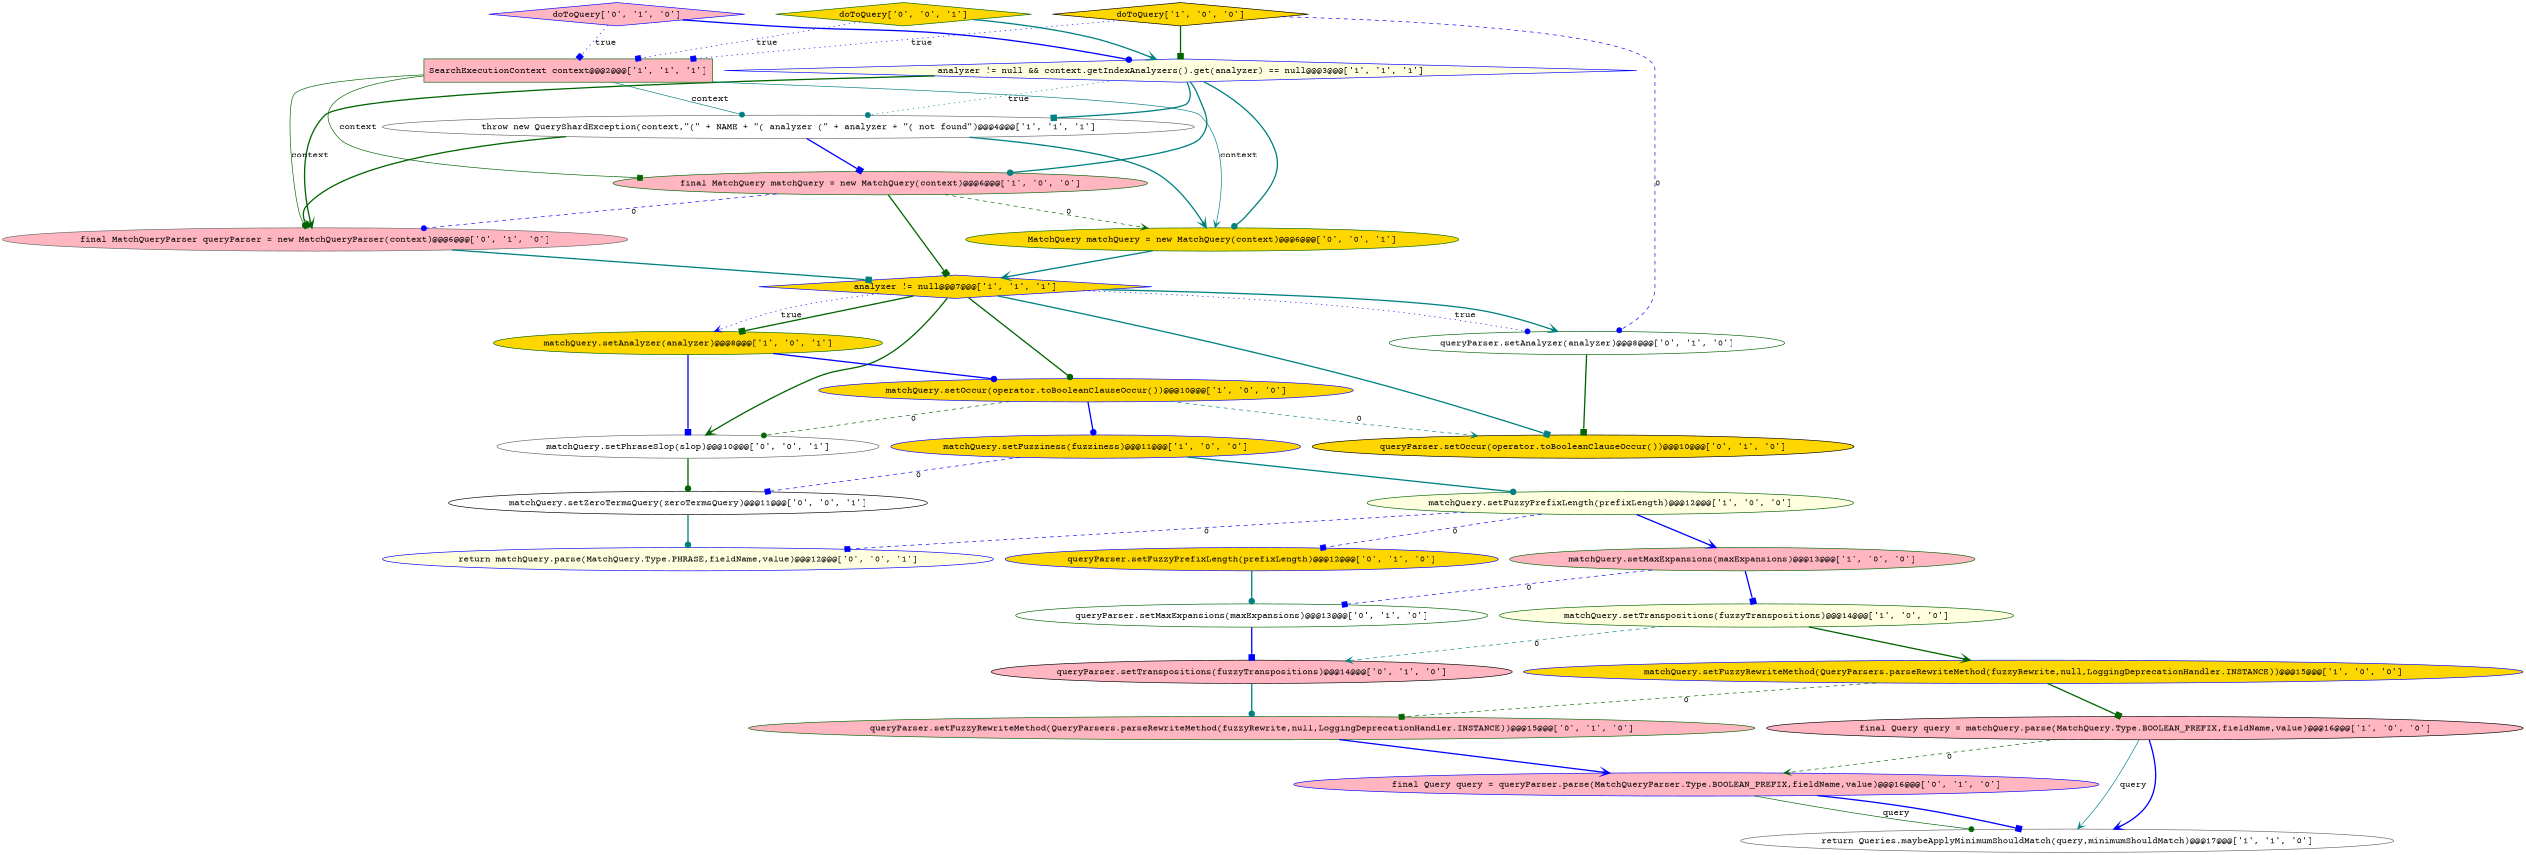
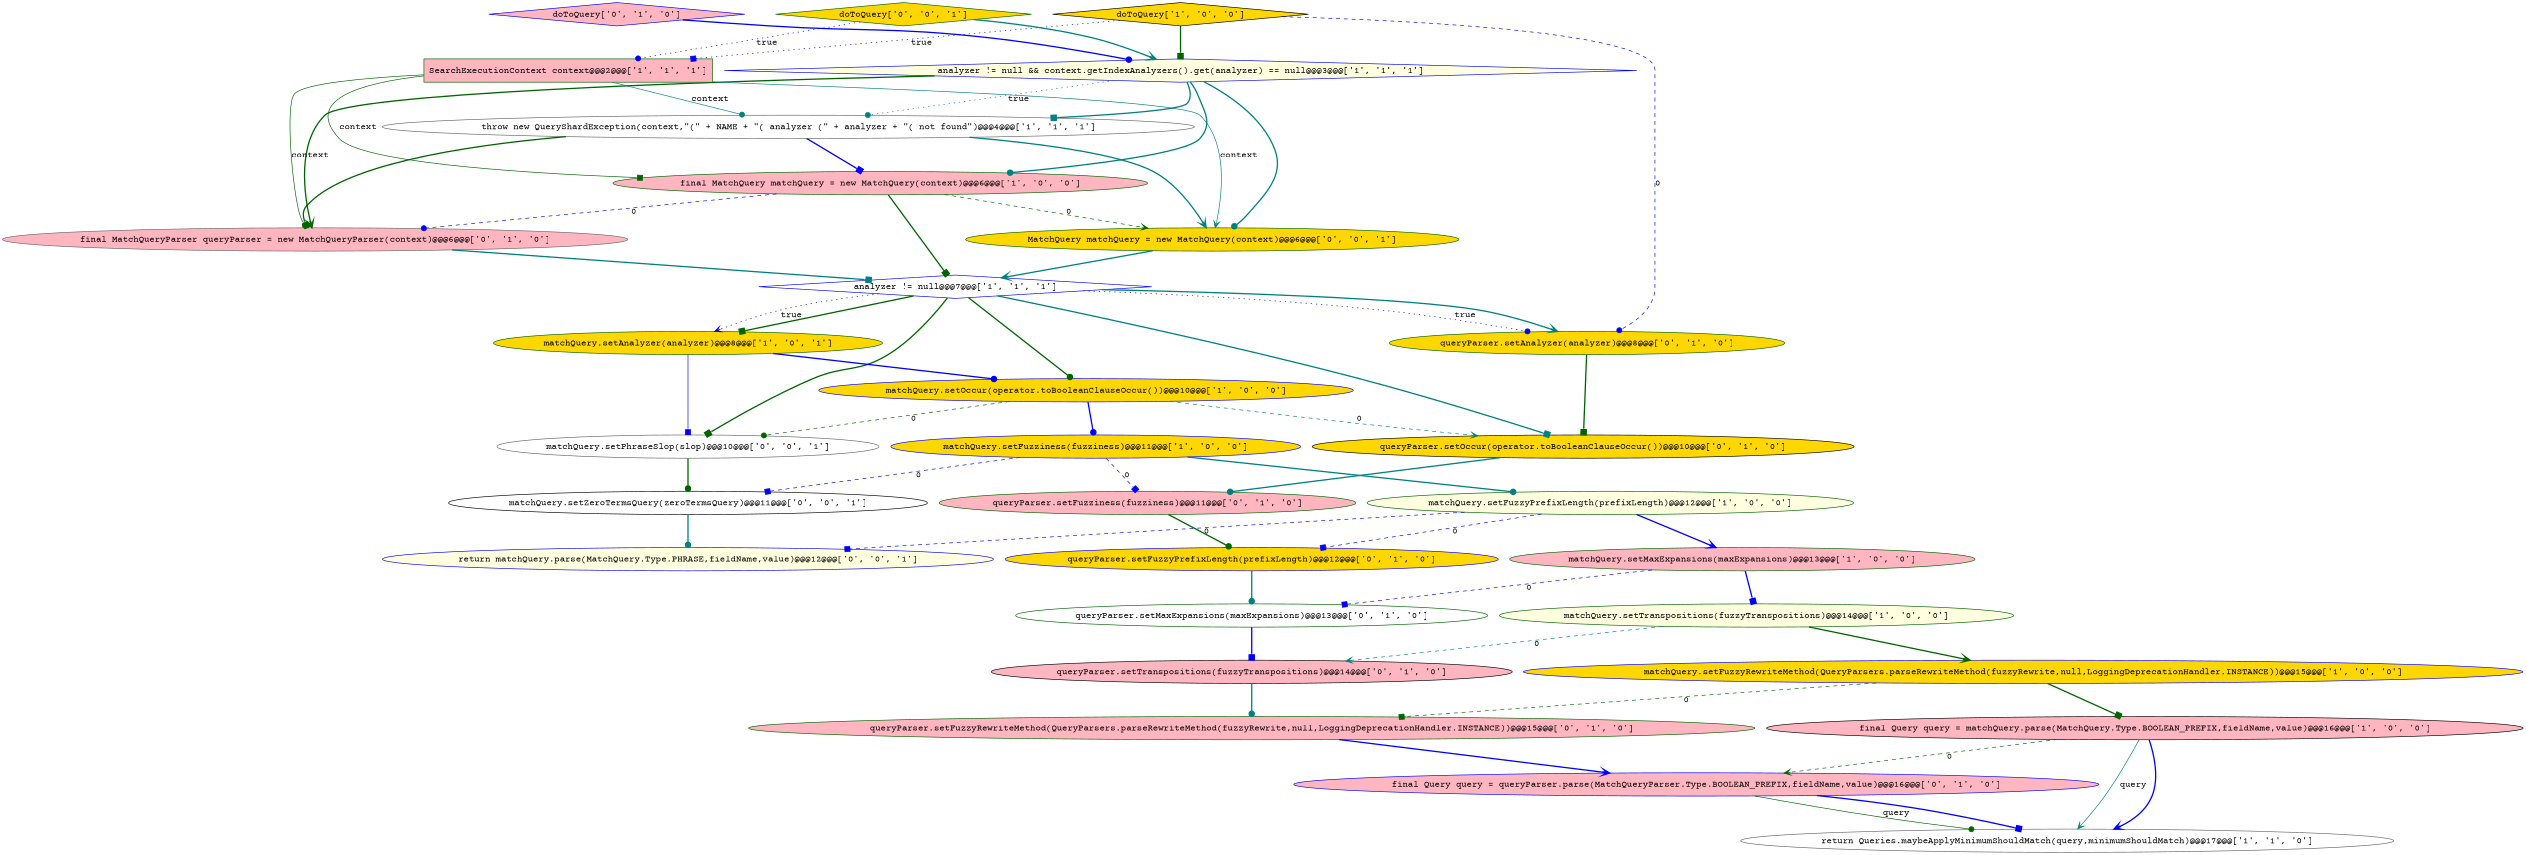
(595, 40) -> none
(751, 40) -> (751, 40)
(955, 287) -> (955, 287)
(1587, 343) -> (1587, 343)
(835, 371) -> (835, 371)
(688, 392) -> (688, 392)
none -> (1148, 503)
